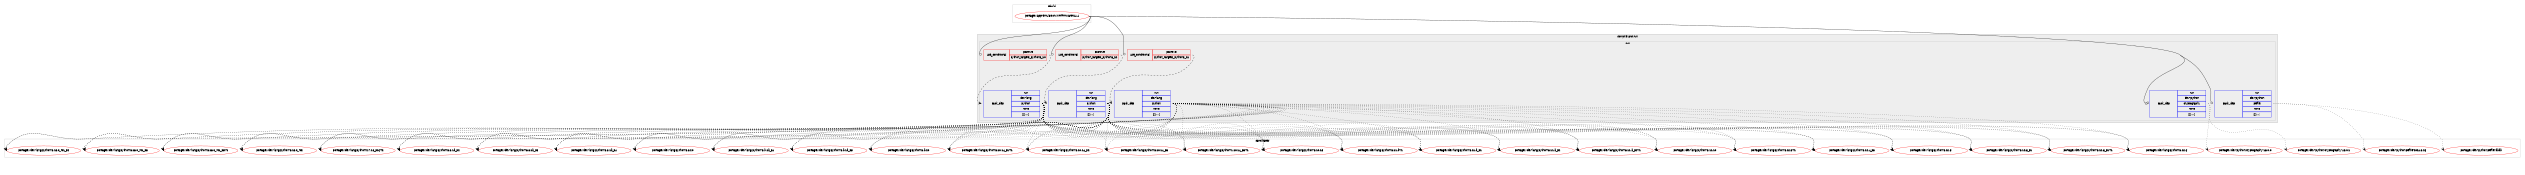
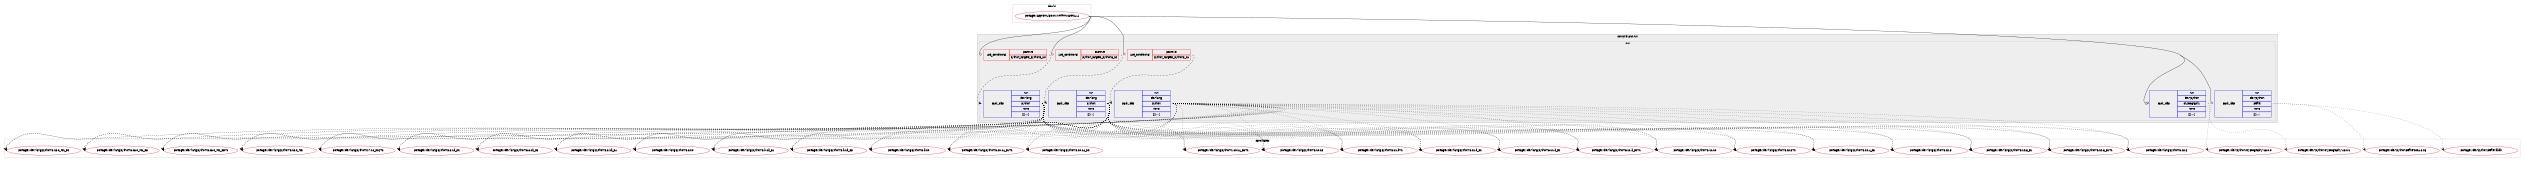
(1144, 151) -> none
